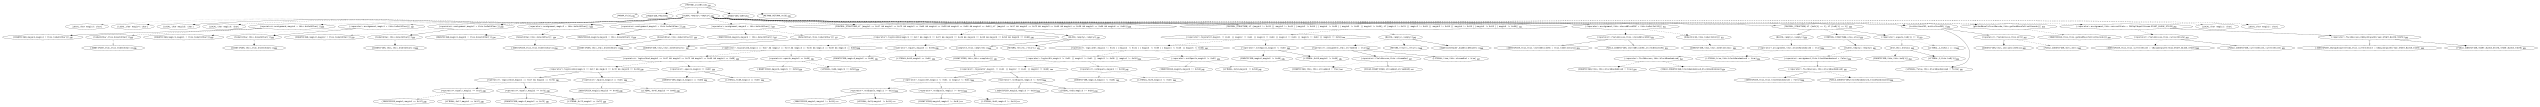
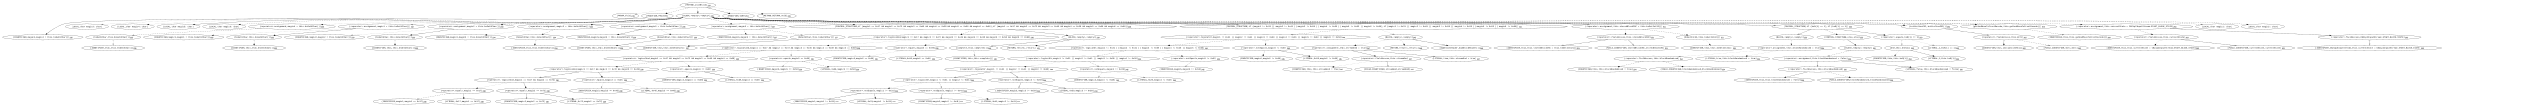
(167, 32) -> (375, 19)
(1967, 46) -> (1875, 64)
(2491, 48) -> none
(1242, 69) -> none
